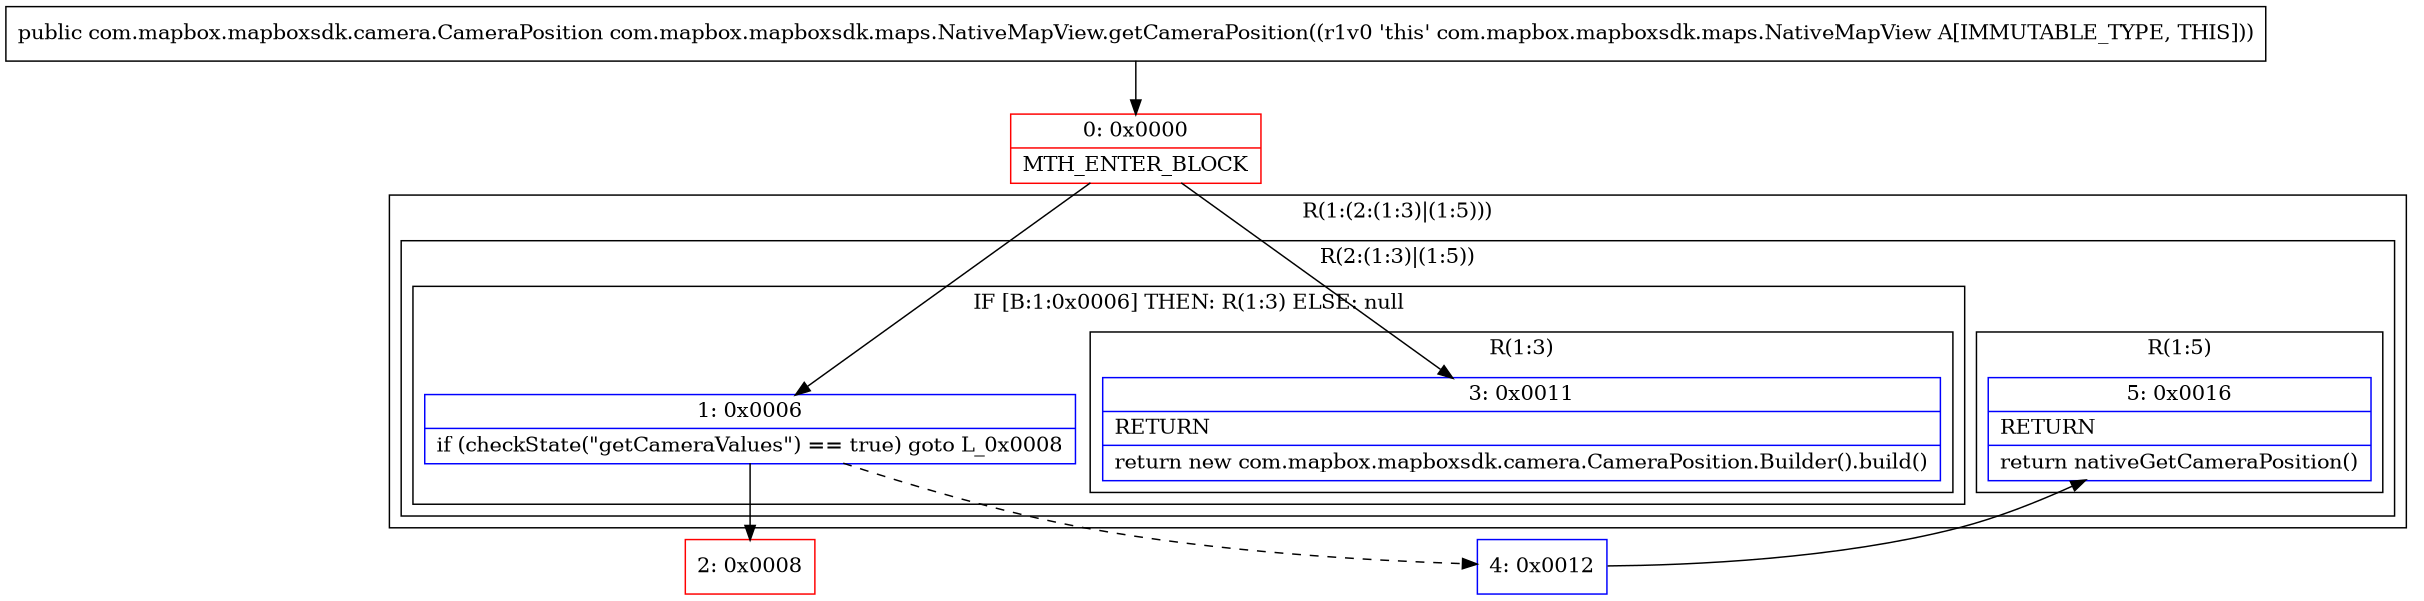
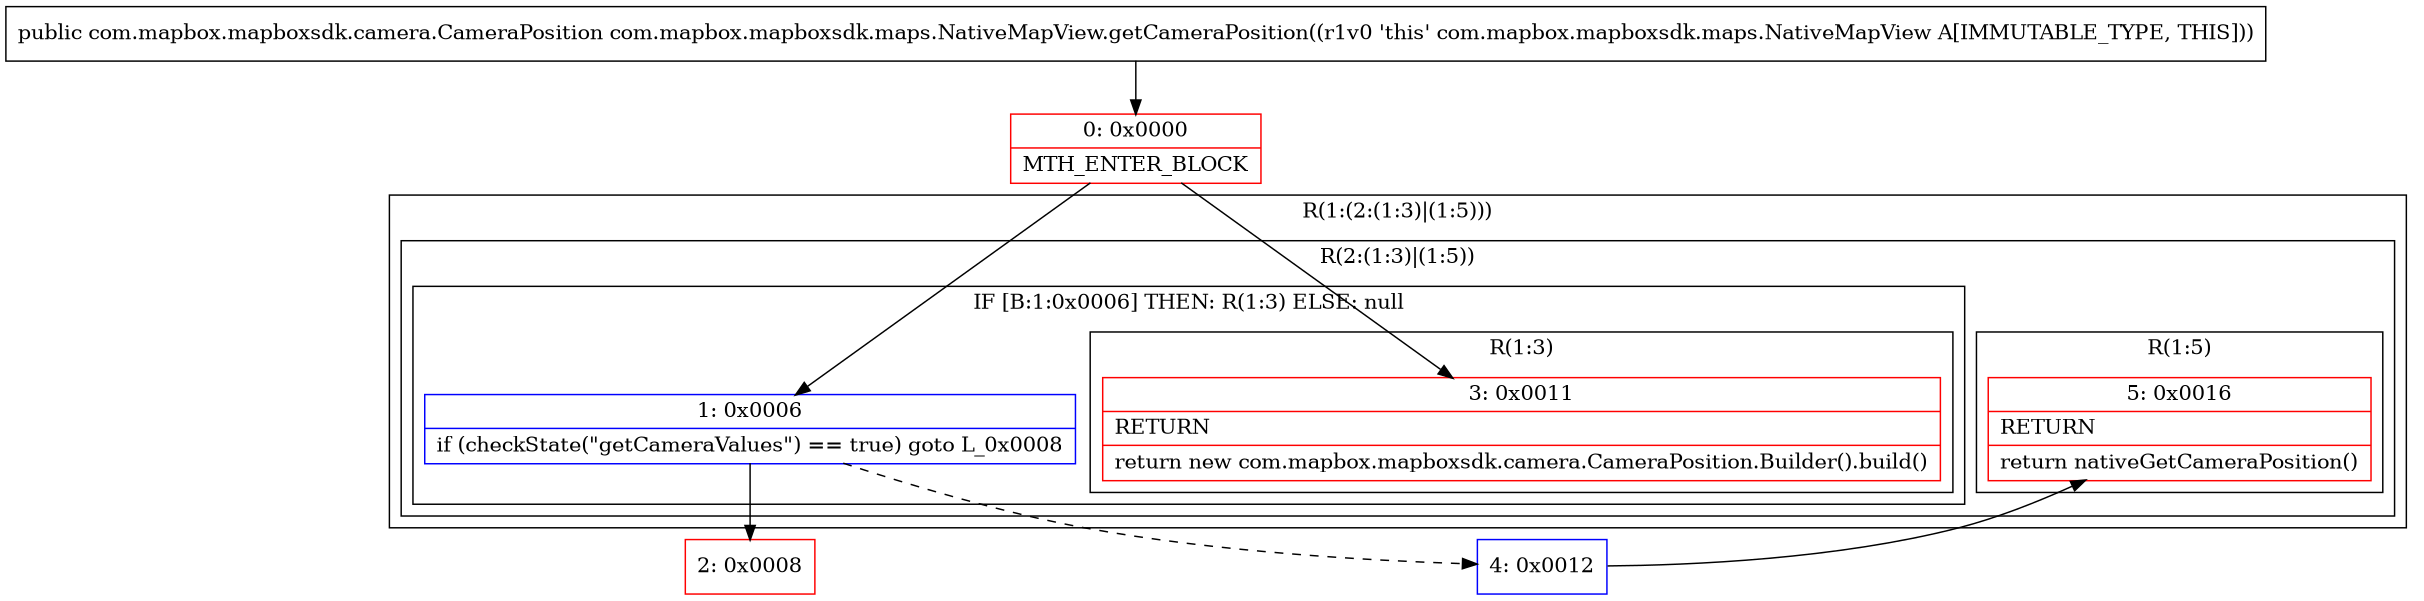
(1522, 429) -> (1522, 429)
(2180, 429) -> (2180, 429)
